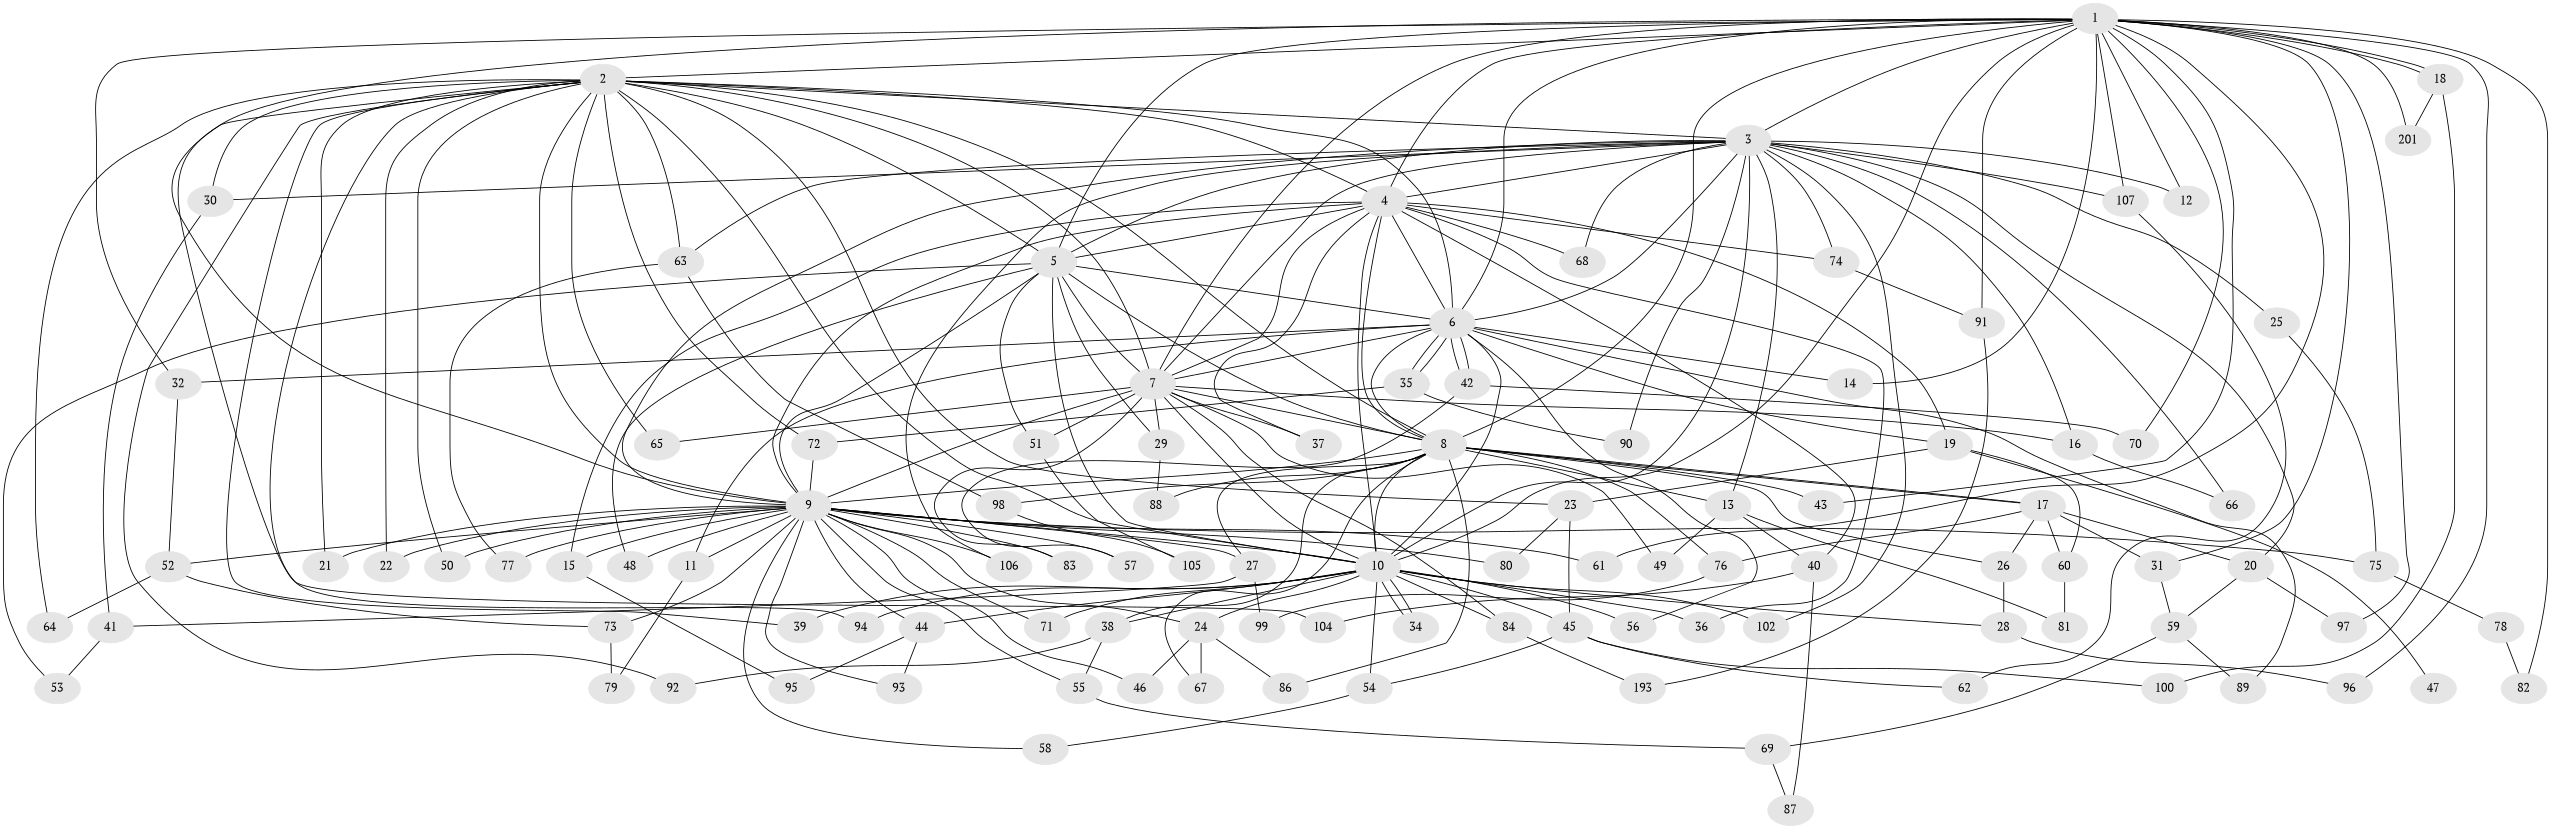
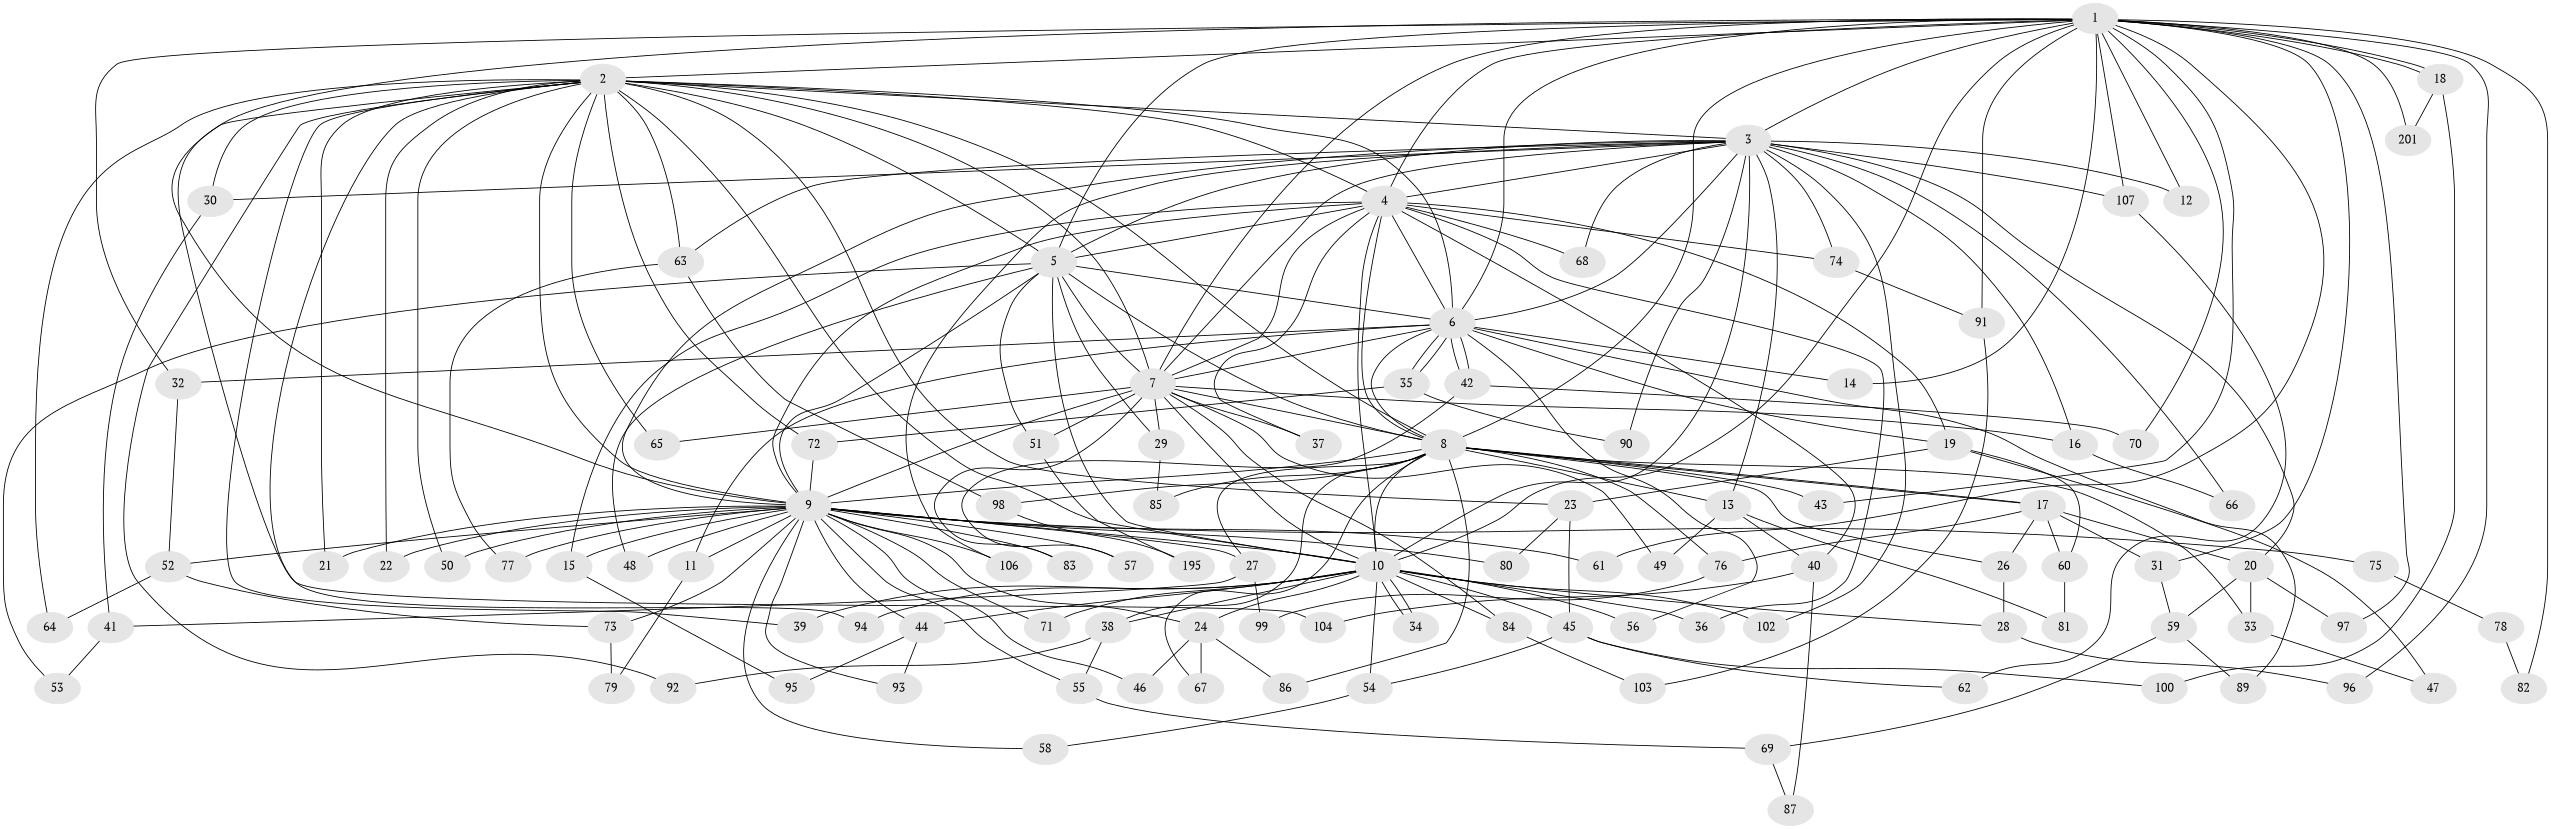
(2277, 323) -> none
(1475, 458) -> none
(1156, 506) -> (1156, 506)
(1192, 567) -> (1192, 567)
none -> (2251, 628)
(1643, 689) -> (1643, 689)
